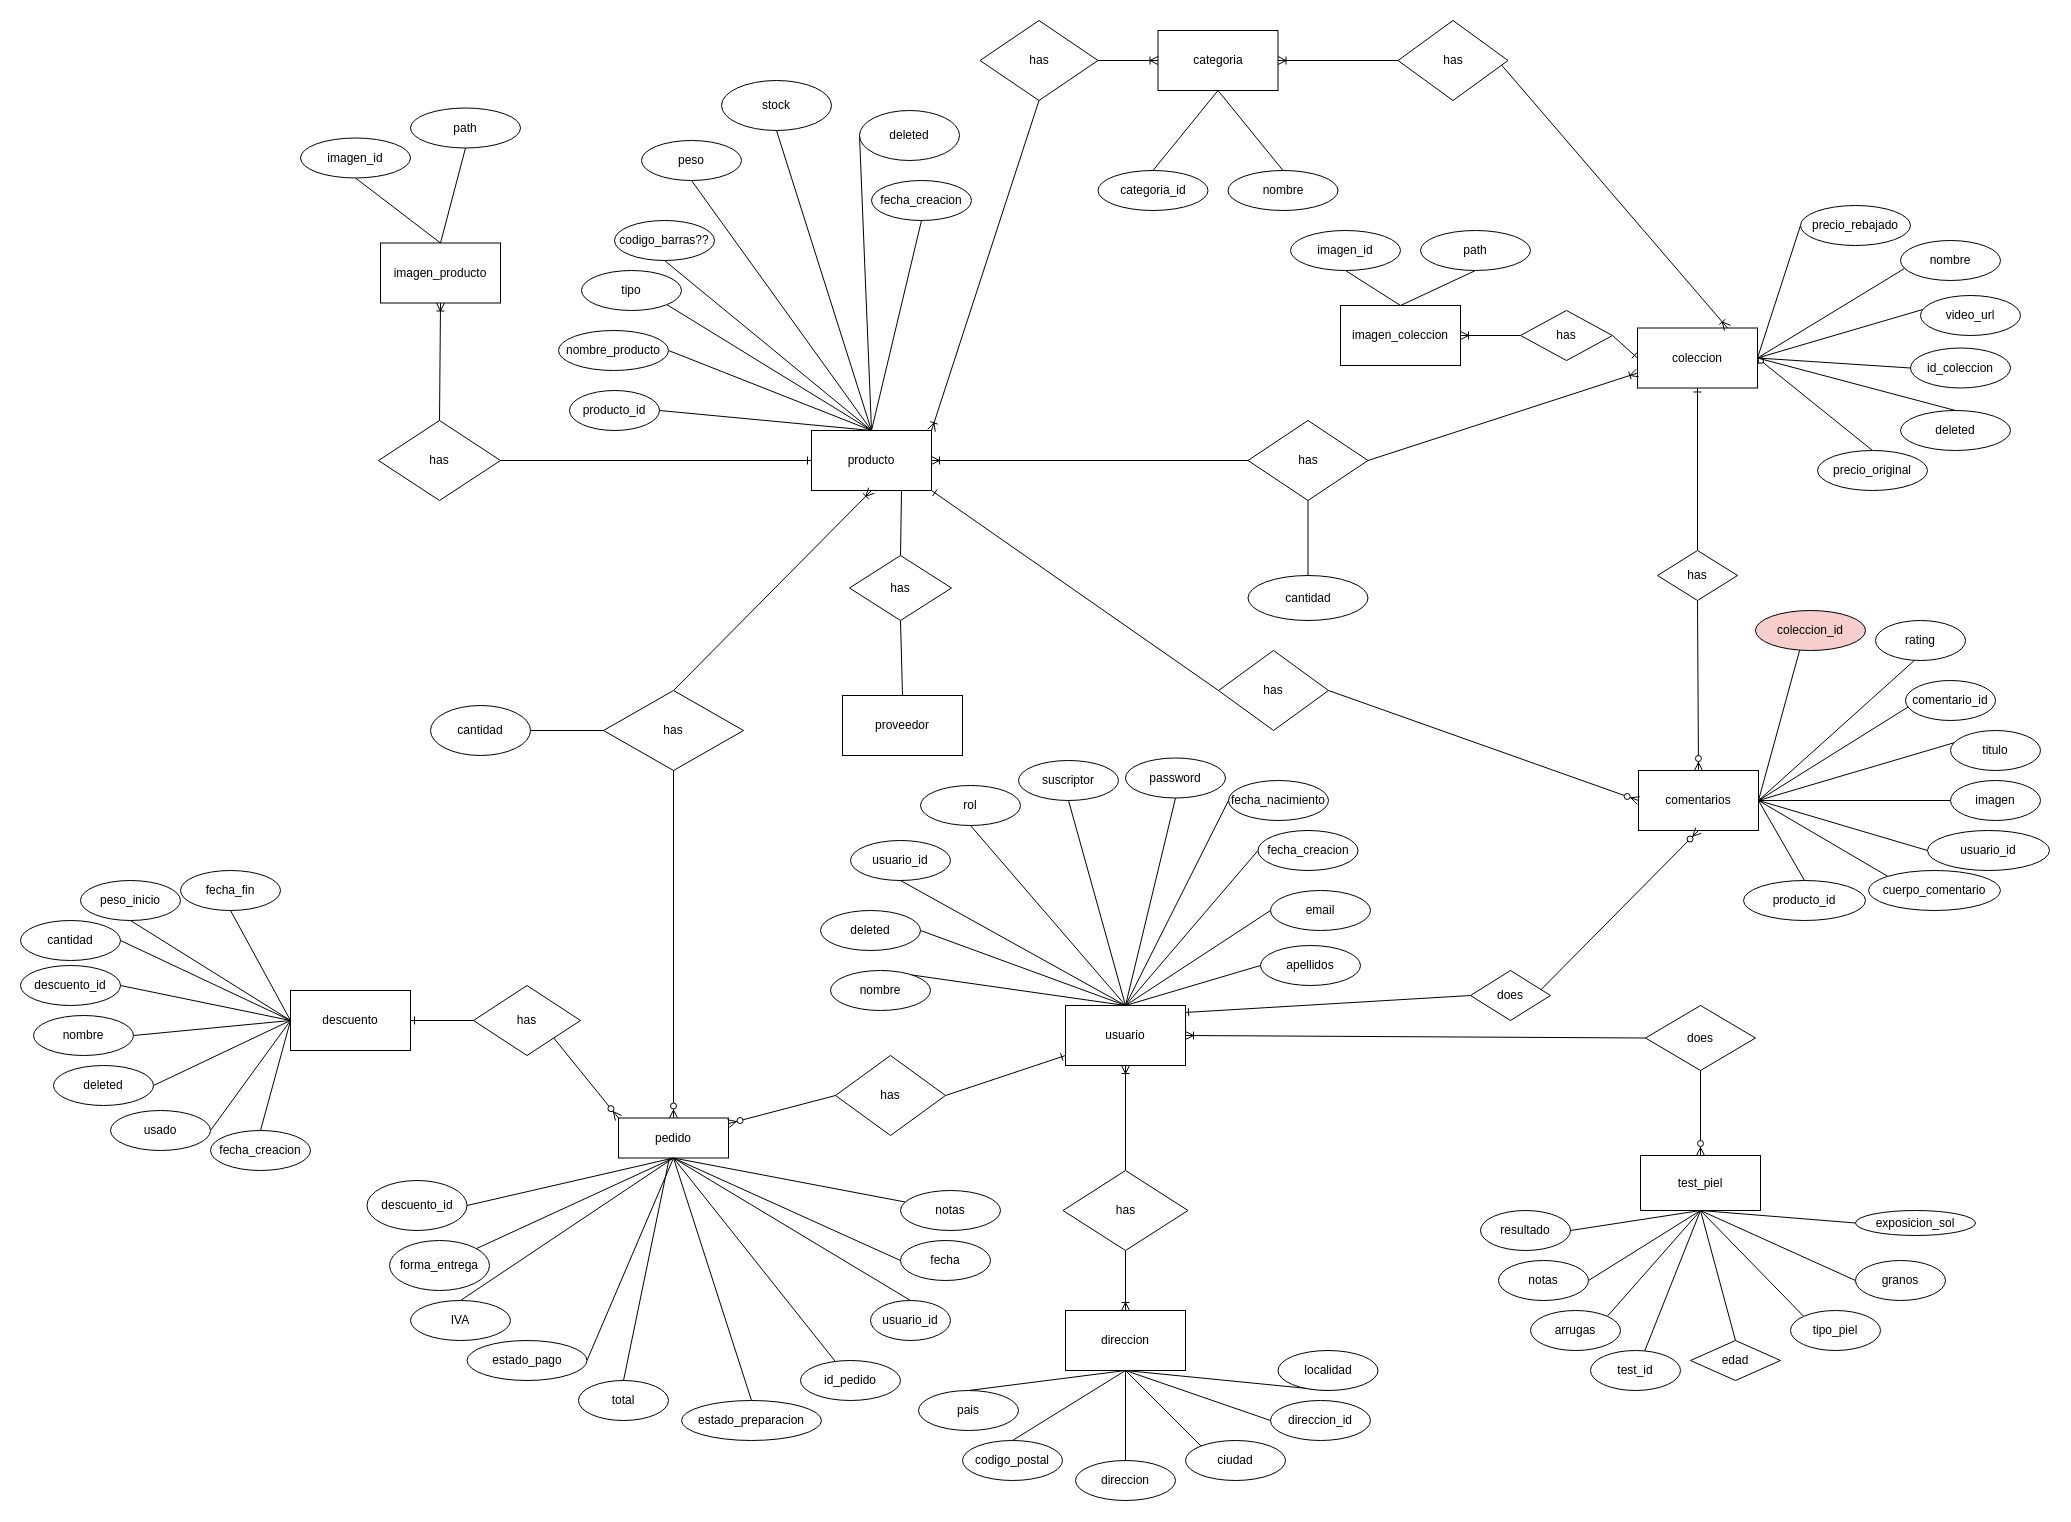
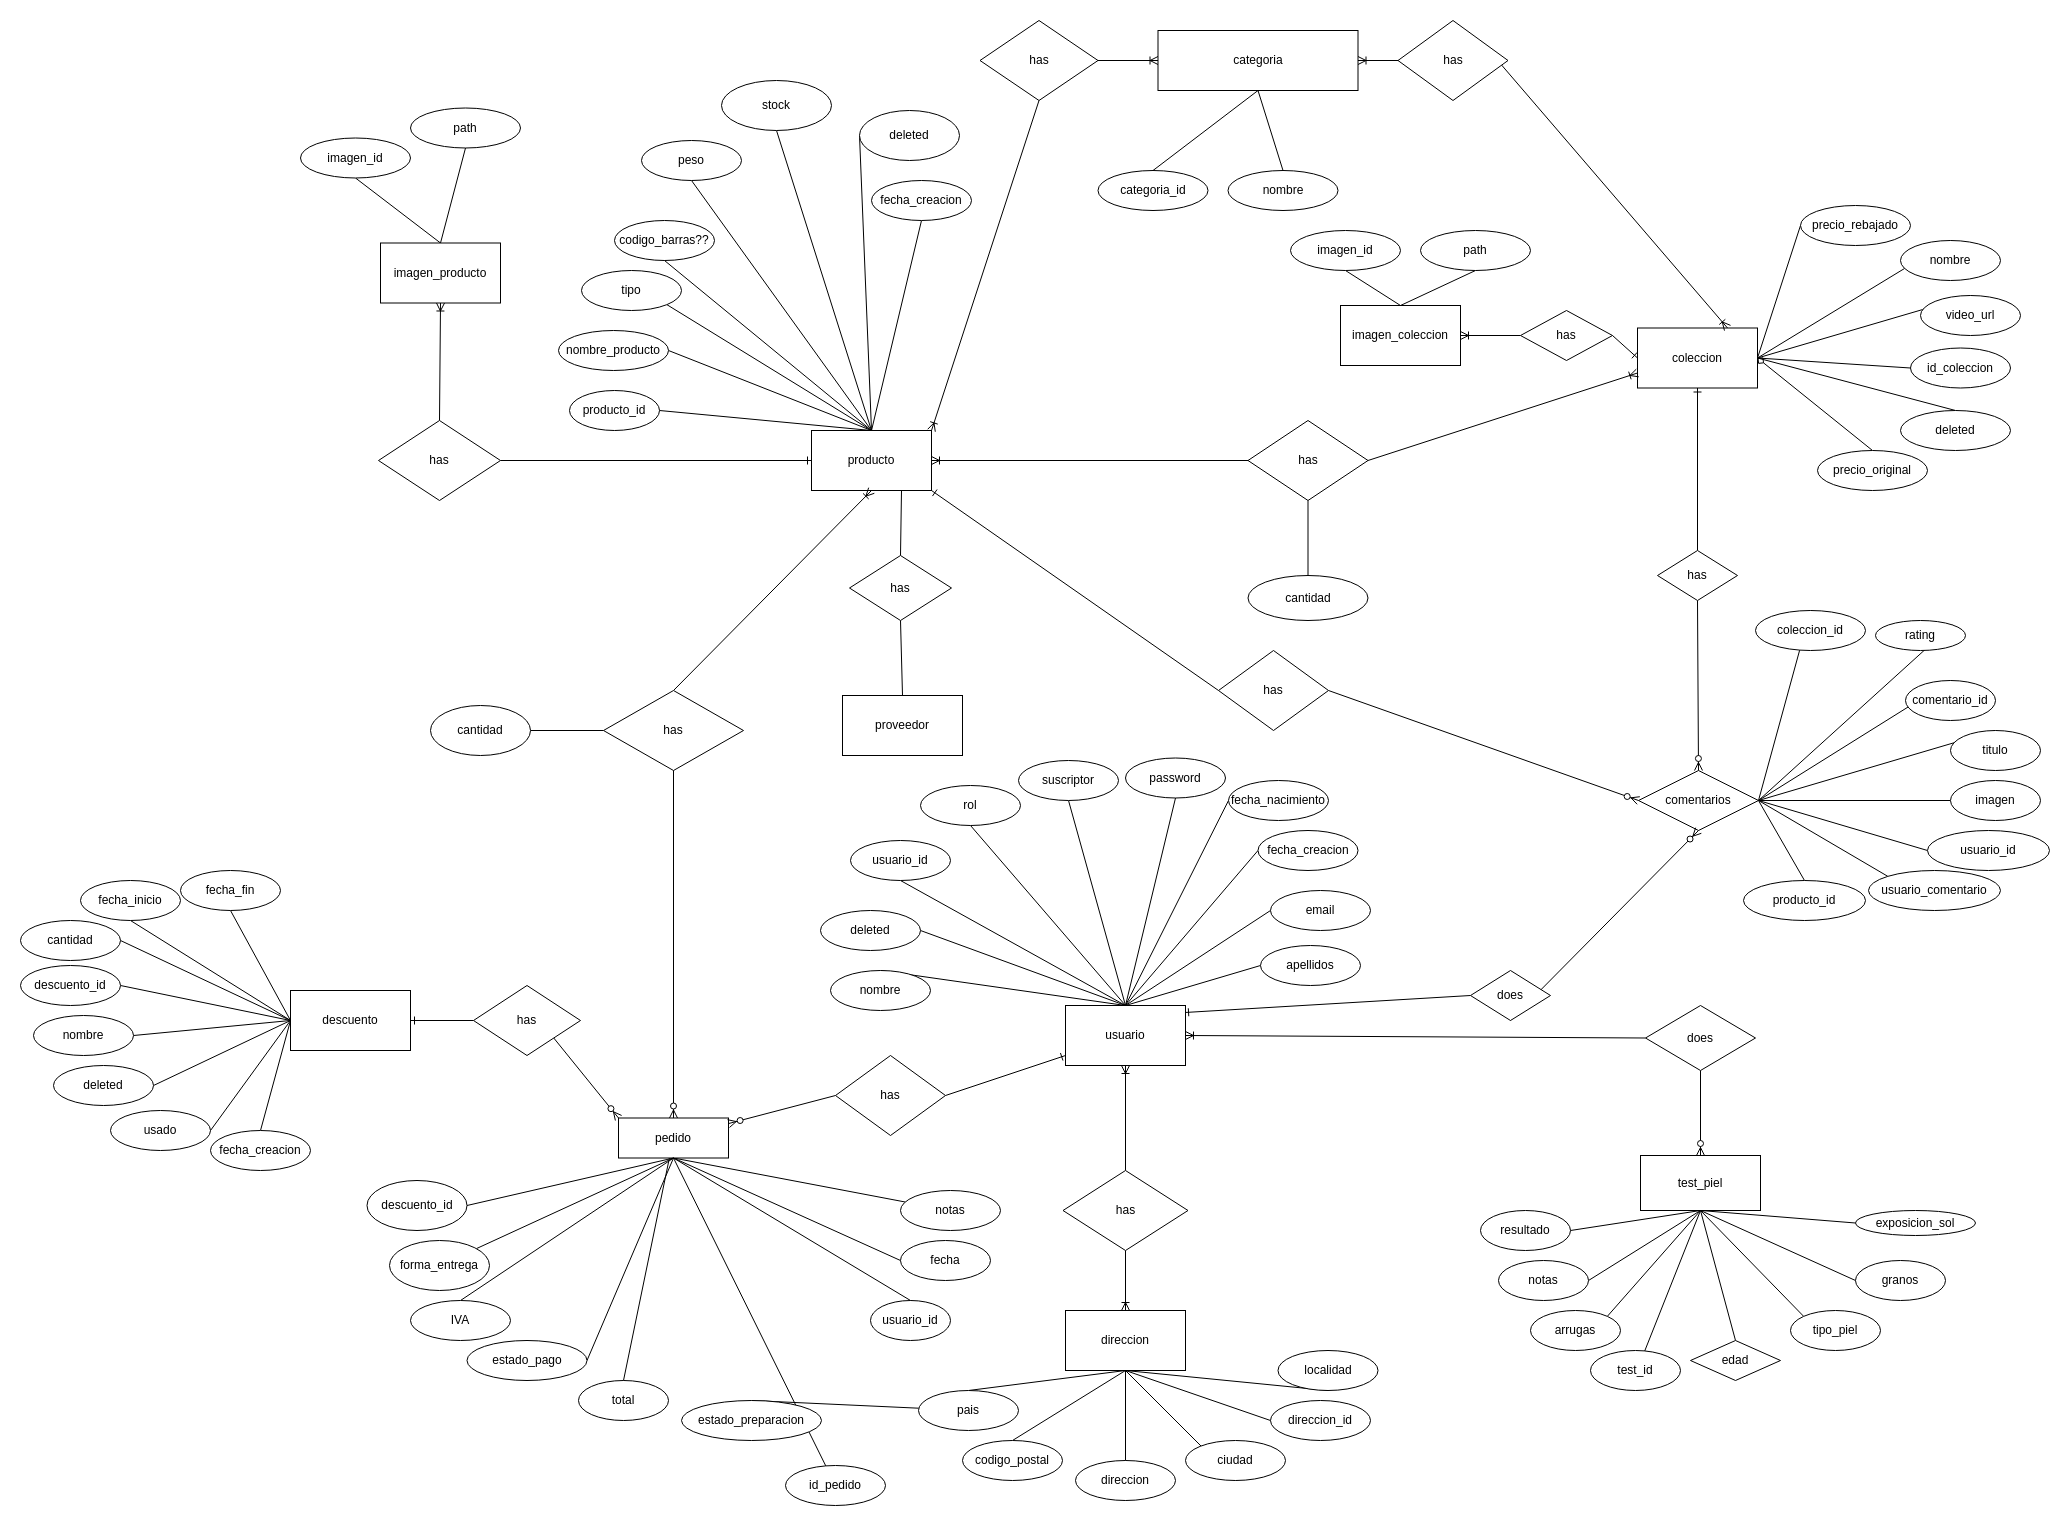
(1218, 61) -> (1258, 61)
(1811, 631) -> (1811, 631)
(1921, 641) -> (1921, 636)
(1699, 801) -> (1699, 801)
(1935, 891) -> (1935, 891)
(131, 901) -> (131, 901)
(715, 1286) -> (848, 1405)
(851, 1381) -> (836, 1486)
